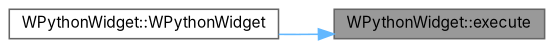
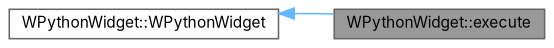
(298, 34) -> (314, 14)
